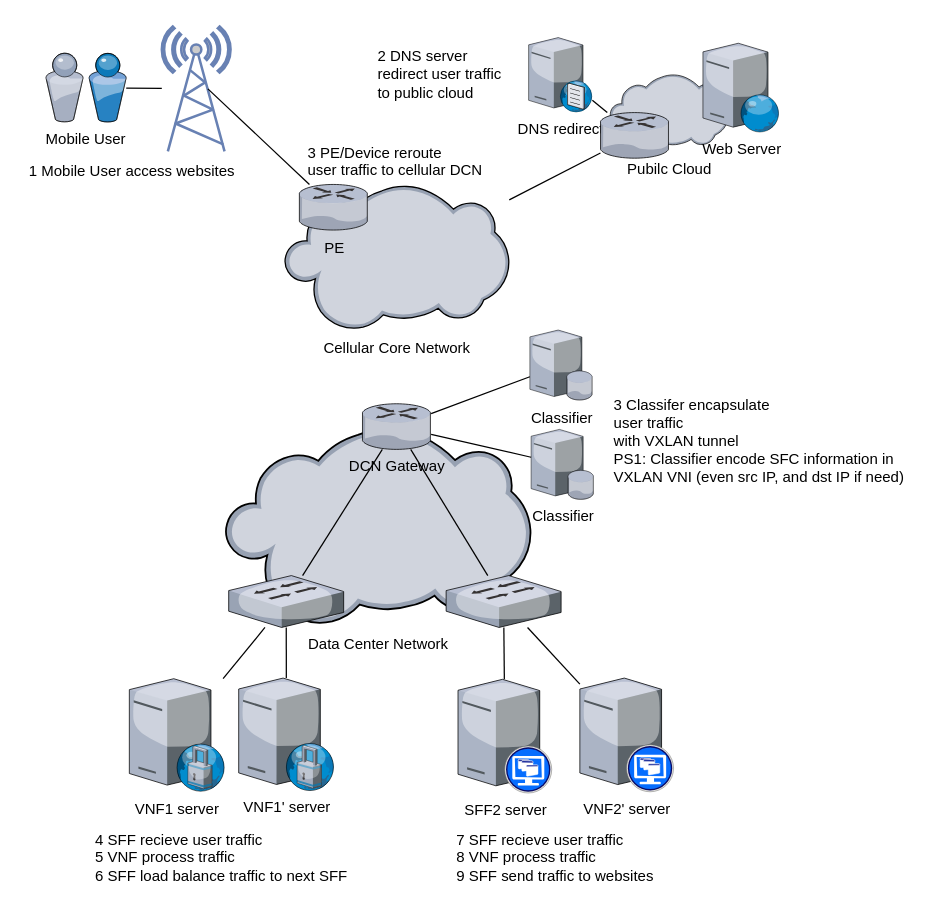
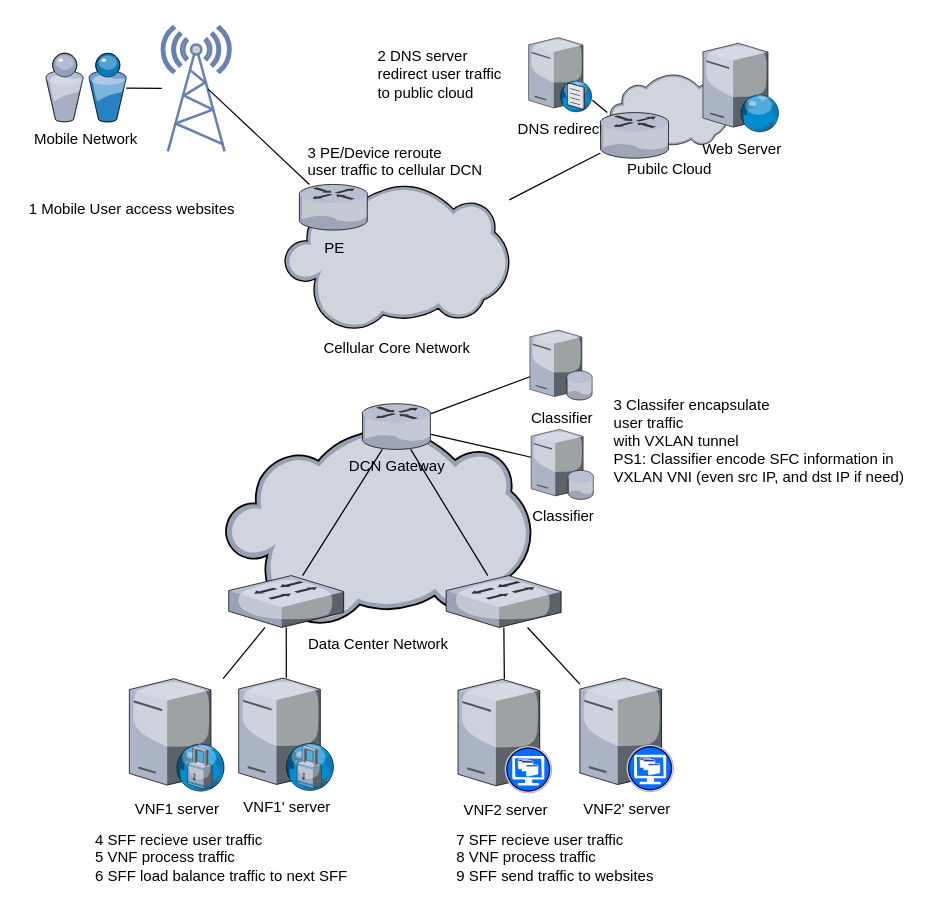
(86, 140) -> (86, 140)
(139, 172) -> (139, 209)
(506, 811) -> (506, 811)
